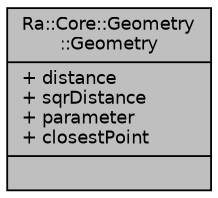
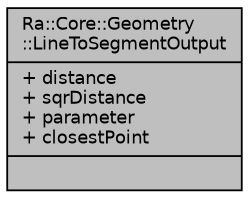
(109, 44) -> (124, 44)
